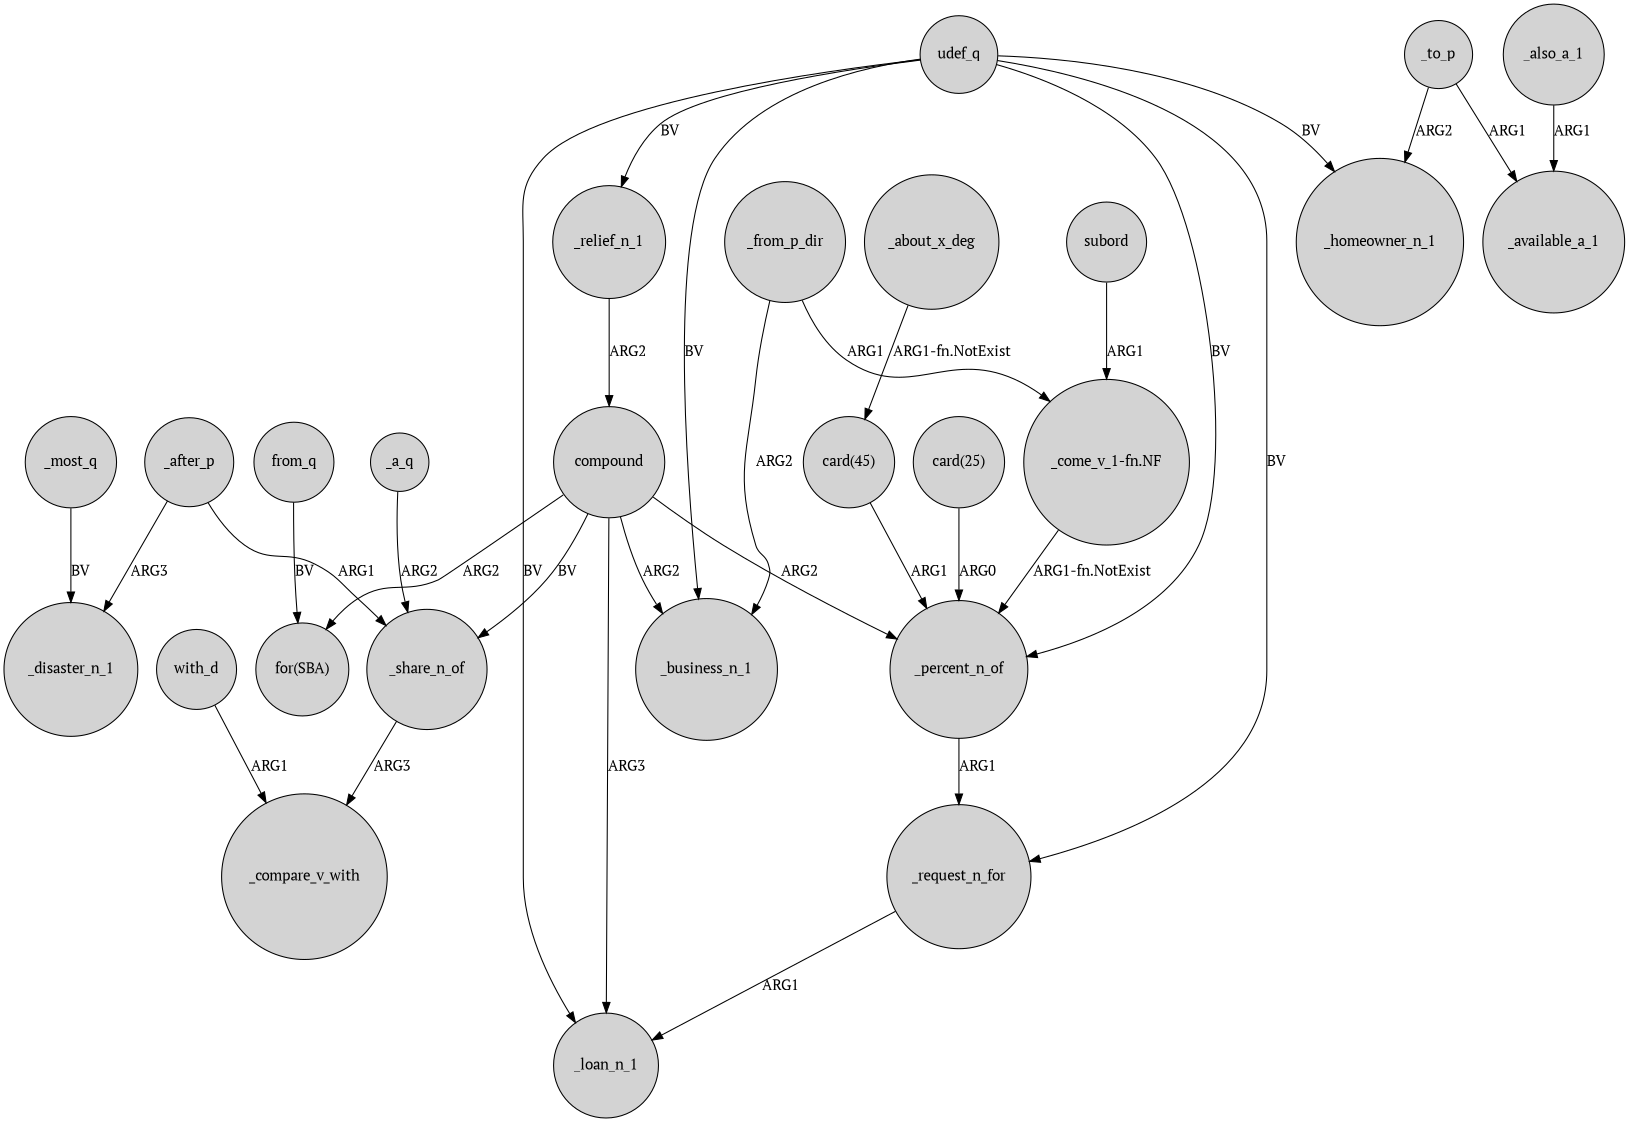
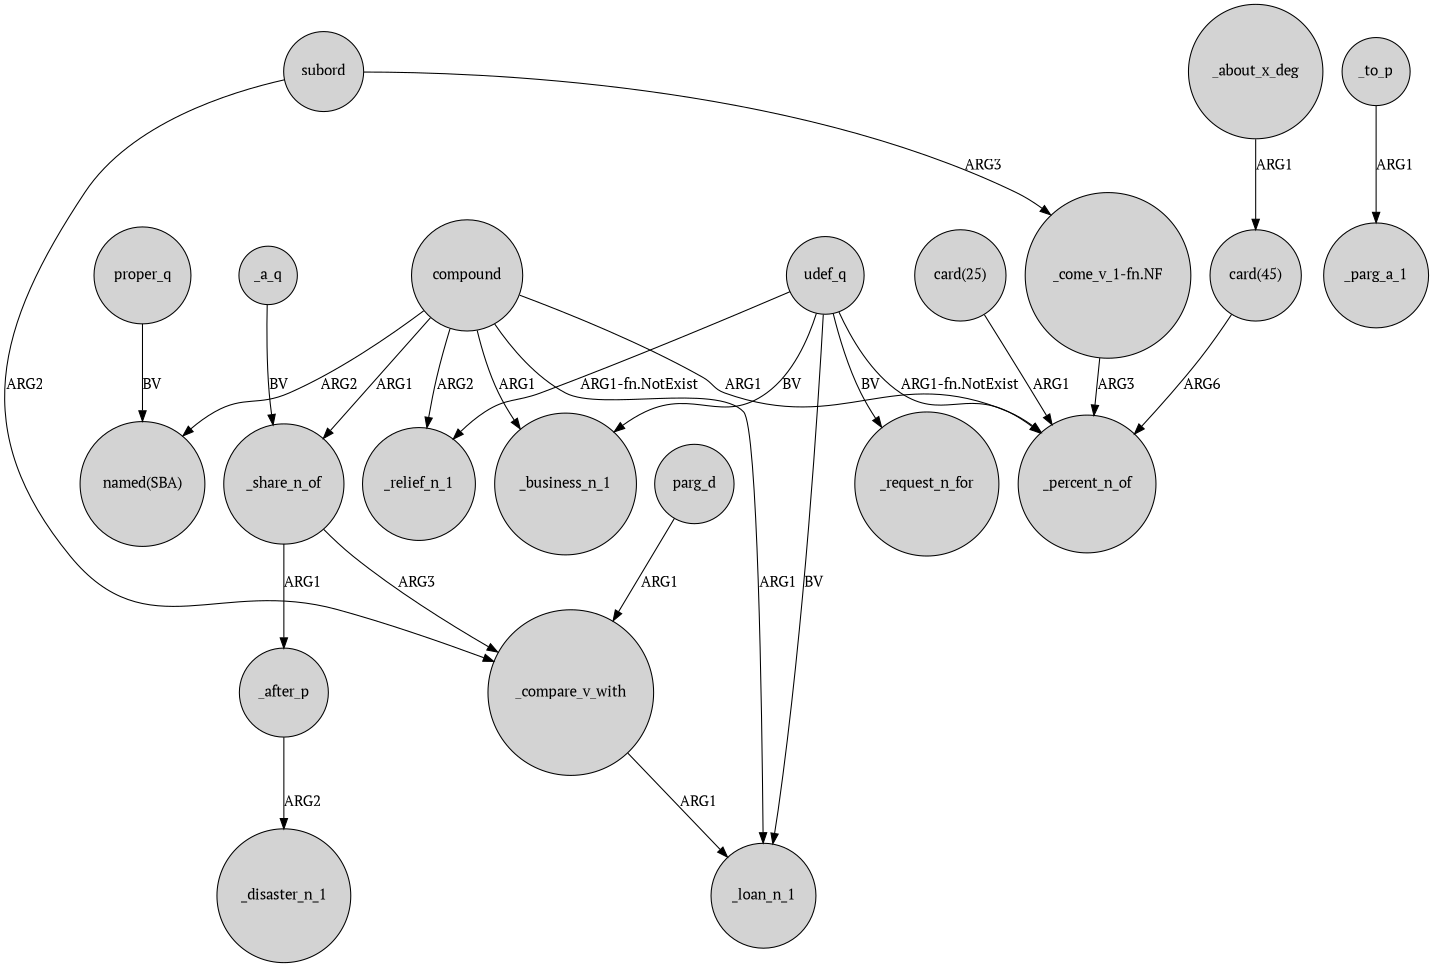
(1554, 55) -> none
(670, 132) -> (639, 385)
(785, 242) -> none
(1380, 242) -> none
(1554, 242) -> (1376, 275)
(609, 347) -> (438, 373)
(952, 352) -> (1275, 166)
(1125, 352) -> (983, 166)
(1221, 352) -> (960, 385)
(71, 462) -> none
(294, 462) -> (142, 275)
none -> (20, 473)
(287, 557) -> (284, 591)
(149, 572) -> (303, 802)
(420, 572) -> (279, 385)
(568, 572) -> (395, 385)
(662, 572) -> (517, 385)
(800, 572) -> (744, 385)
(930, 572) -> (1202, 385)
(978, 572) -> (1052, 385)
(1092, 572) -> (1116, 385)
(197, 669) -> (694, 484)
(302, 669) -> (142, 484)
(959, 766) -> none
(627, 767) -> (778, 583)
(779, 973) -> (674, 801)
